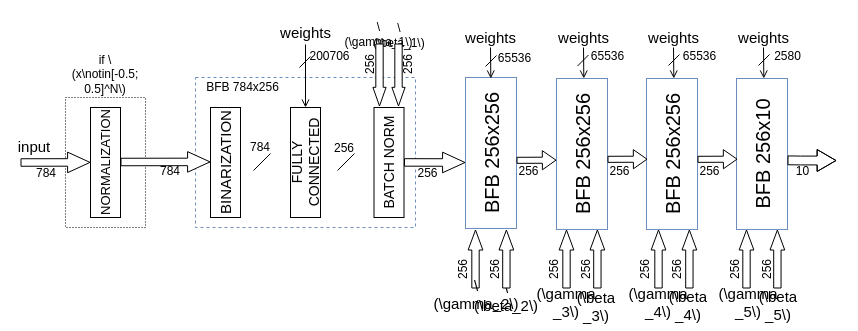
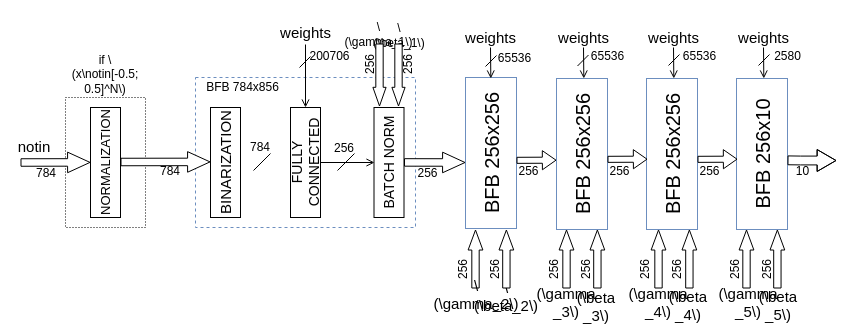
(243, 88) -> (243, 88)
(35, 147) -> (35, 147)
none -> (348, 163)
